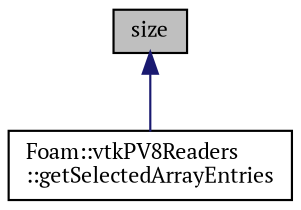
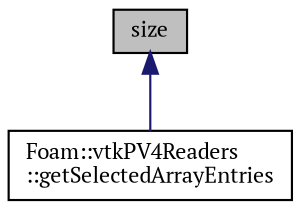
(150, 165) -> (150, 165)
